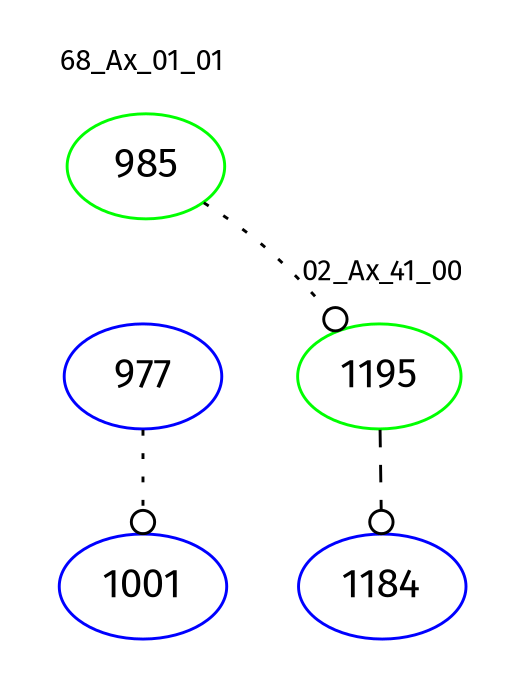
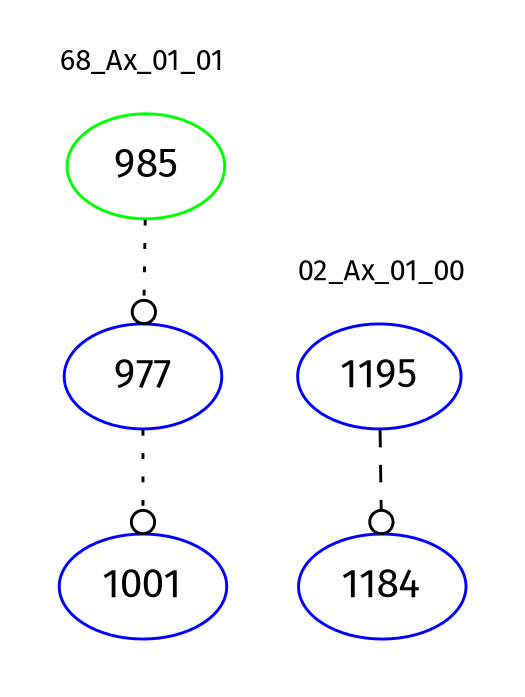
(382, 273) -> (382, 273)
(294, 274) -> (145, 260)
(379, 376) -> (379, 376)
